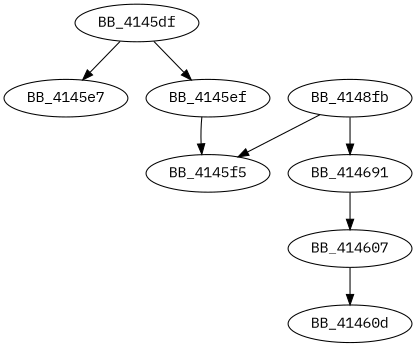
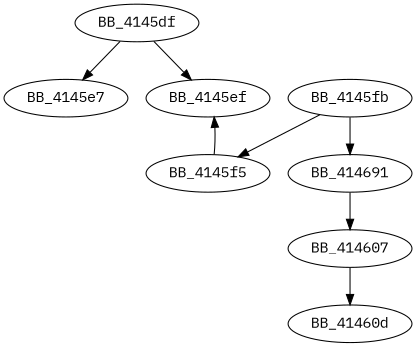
(350, 98) -> (350, 98)
(201, 130) -> (215, 141)
